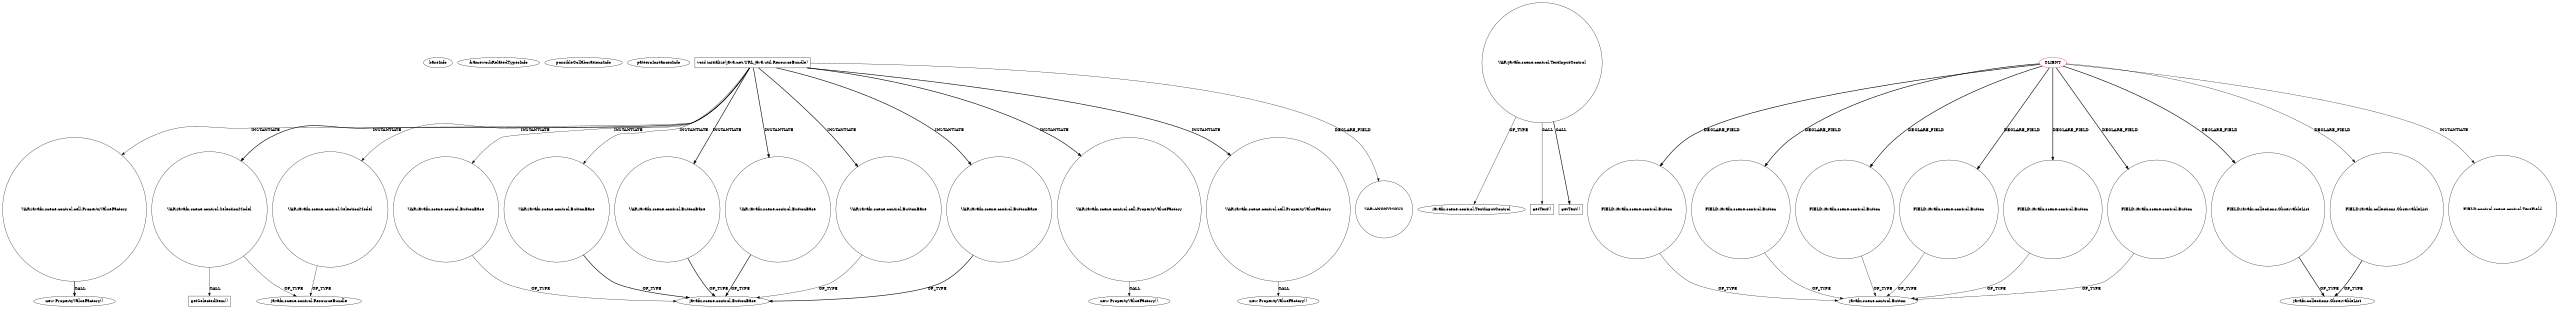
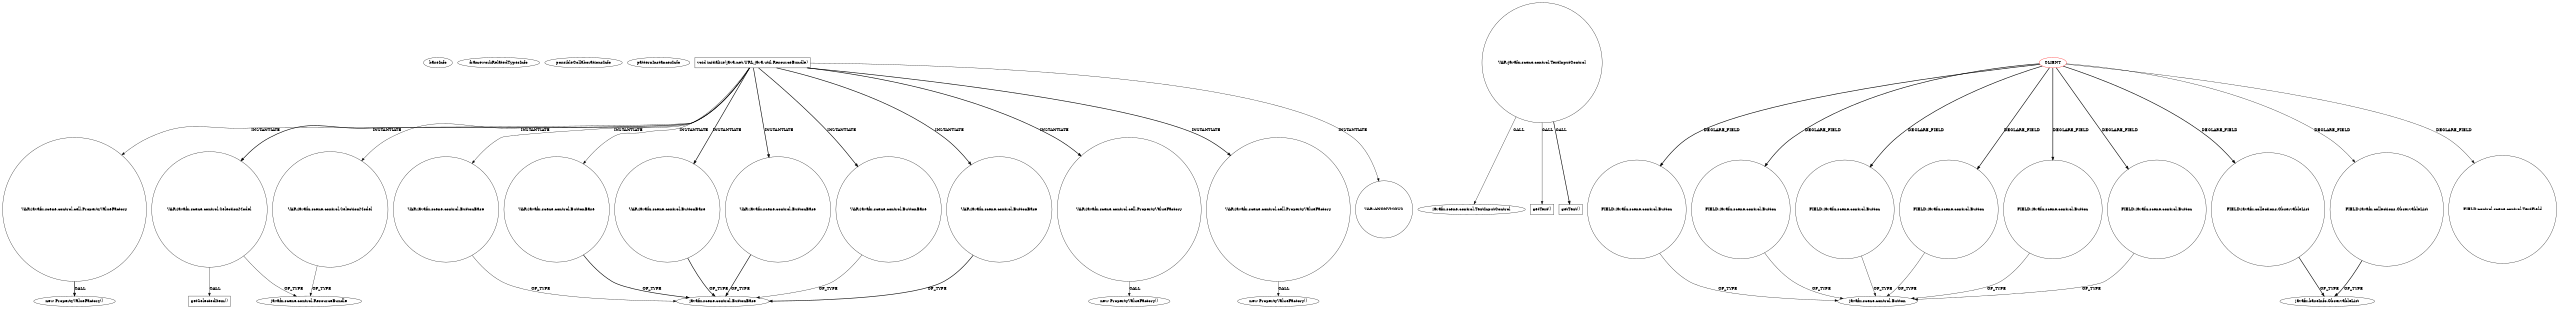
(1353, 130) -> (1353, 130)
(1519, 130) -> (1519, 130)
(2454, 130) -> (2454, 130)
(2327, 301) -> (2327, 301)
